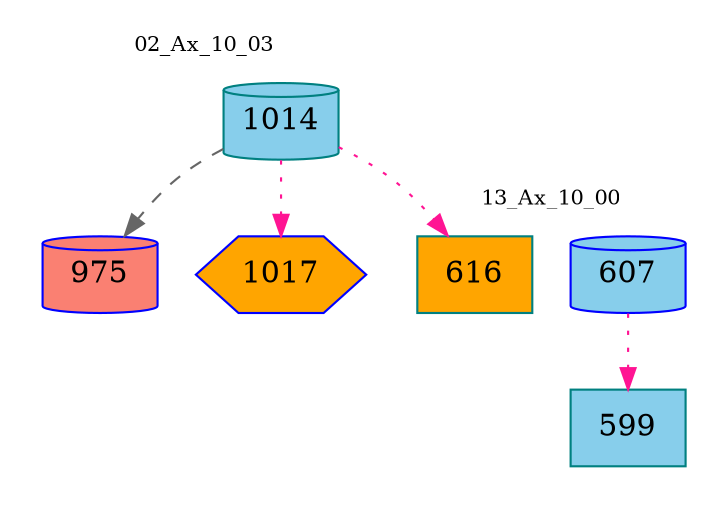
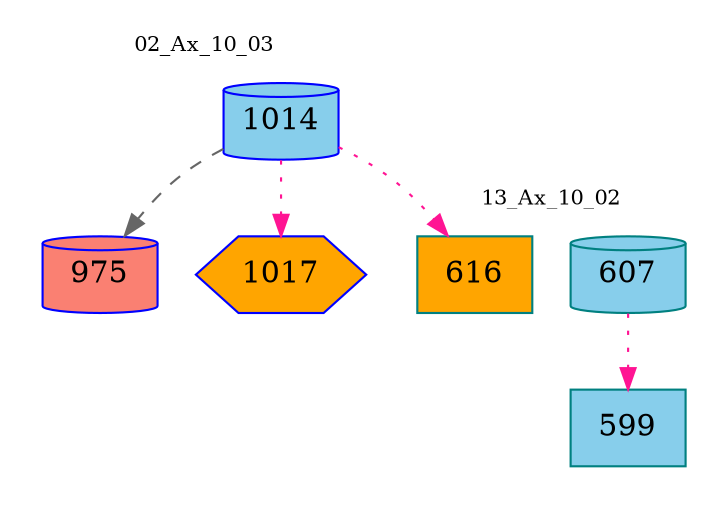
(281, 121) -> (281, 121)
(551, 199) -> (551, 199)
(628, 275) -> (628, 275)
